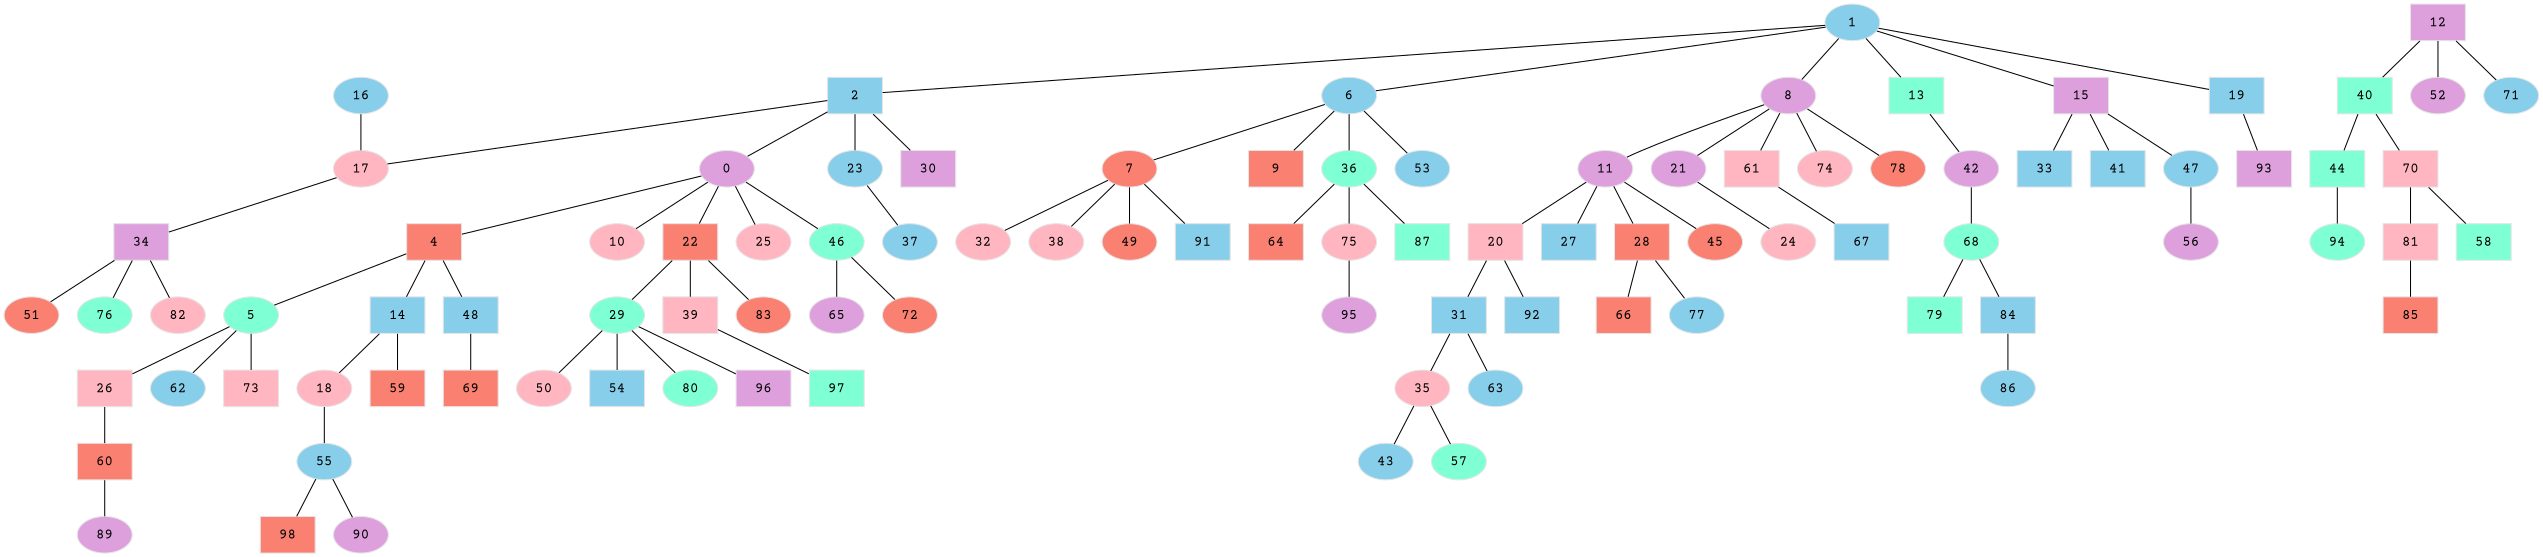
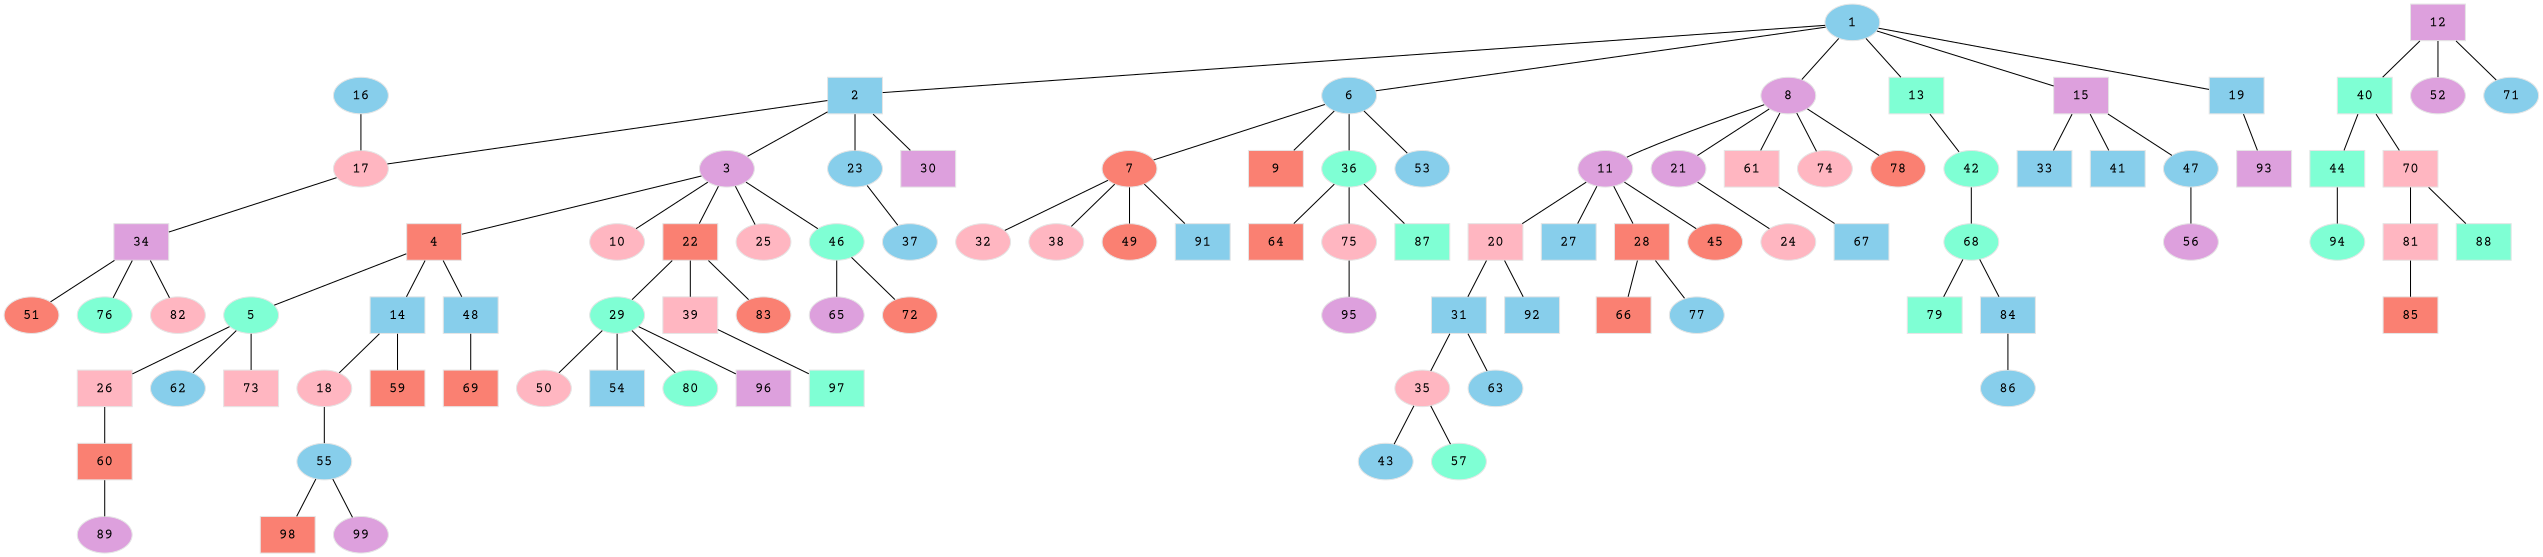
(727, 169) -> (727, 169)
(1971, 169) -> (1971, 169)
(2484, 242) -> (2484, 242)
(361, 535) -> (361, 535)
